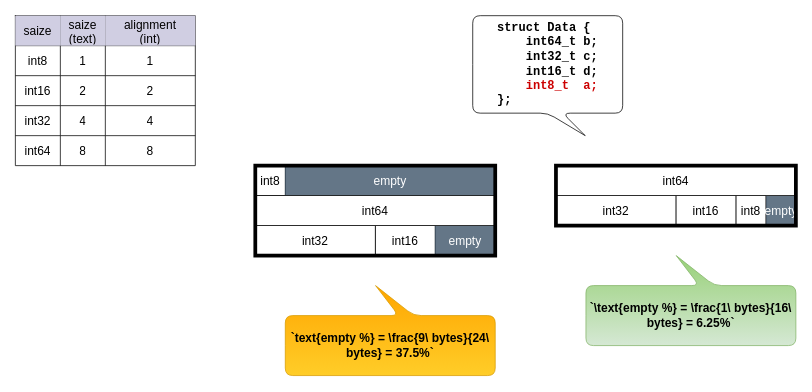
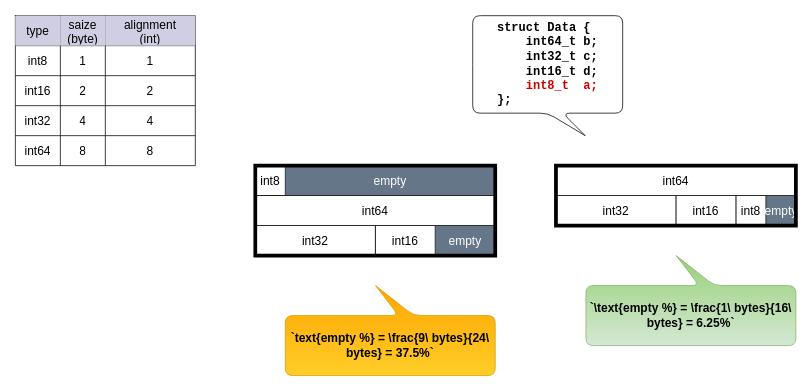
(38, 30) -> (38, 30)
(83, 30) -> (83, 30)
